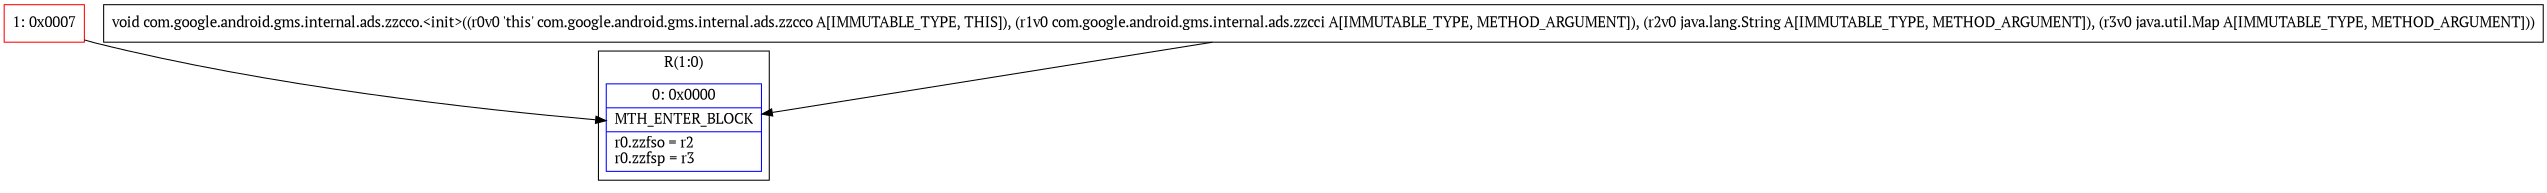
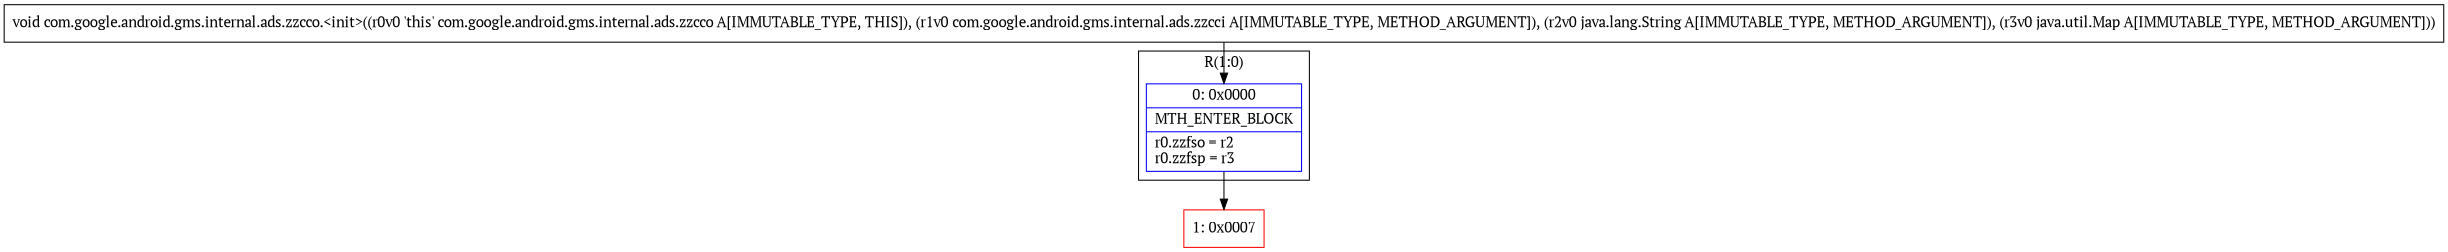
(338, 90) -> (1224, 187)
